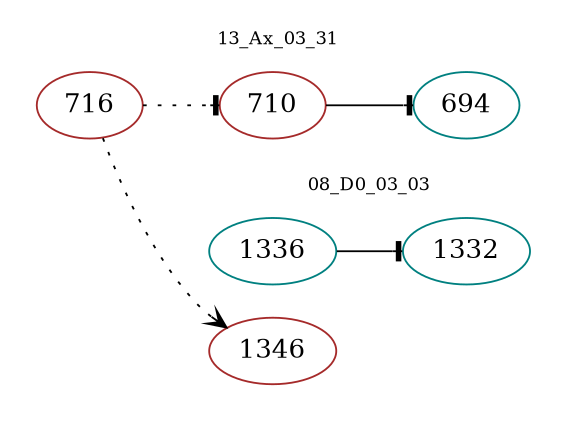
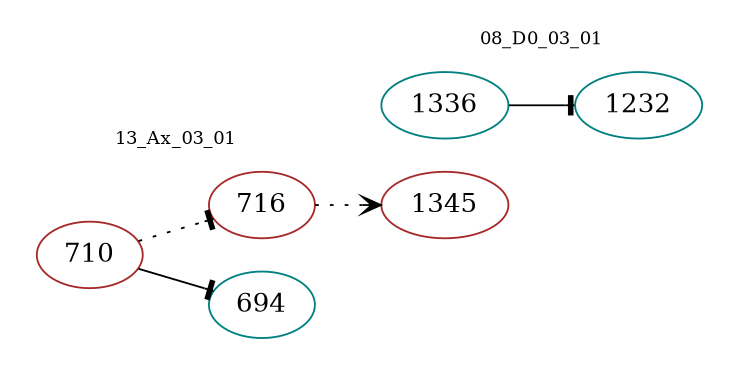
(278, 40) -> (176, 139)
(176, 105) -> (171, 231)
(370, 186) -> (542, 40)
(466, 251) -> (639, 105)
(273, 351) -> (445, 205)
